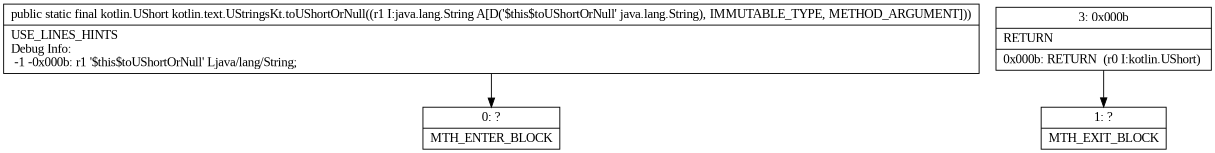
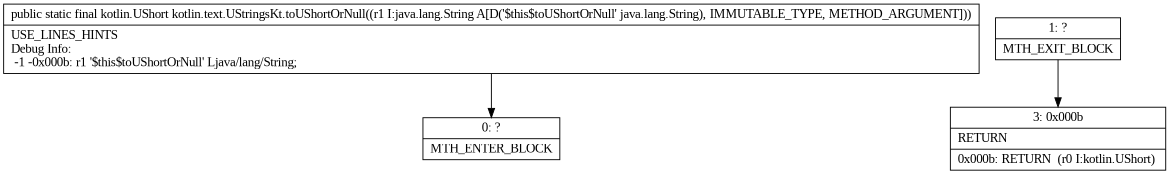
(1104, 84) -> (1058, 79)
